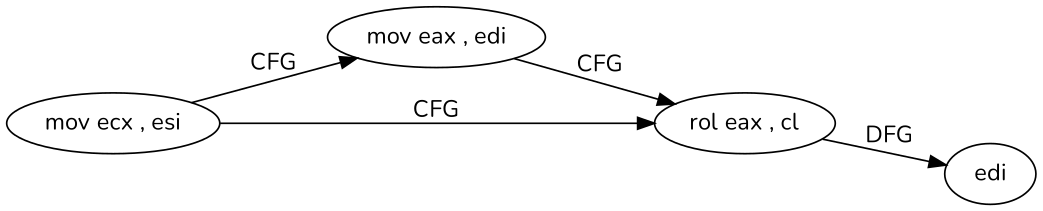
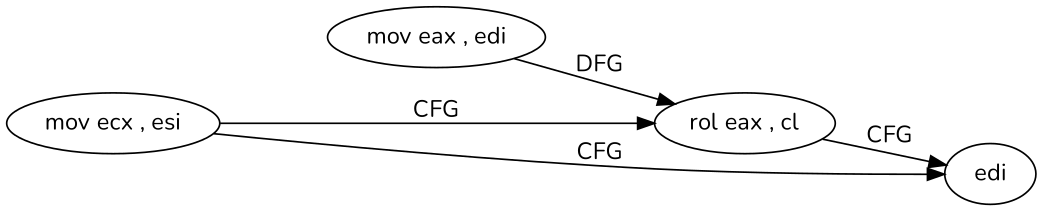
(600, 65) -> (600, 65)
(266, 83) -> (570, 164)
(890, 136) -> (890, 136)
